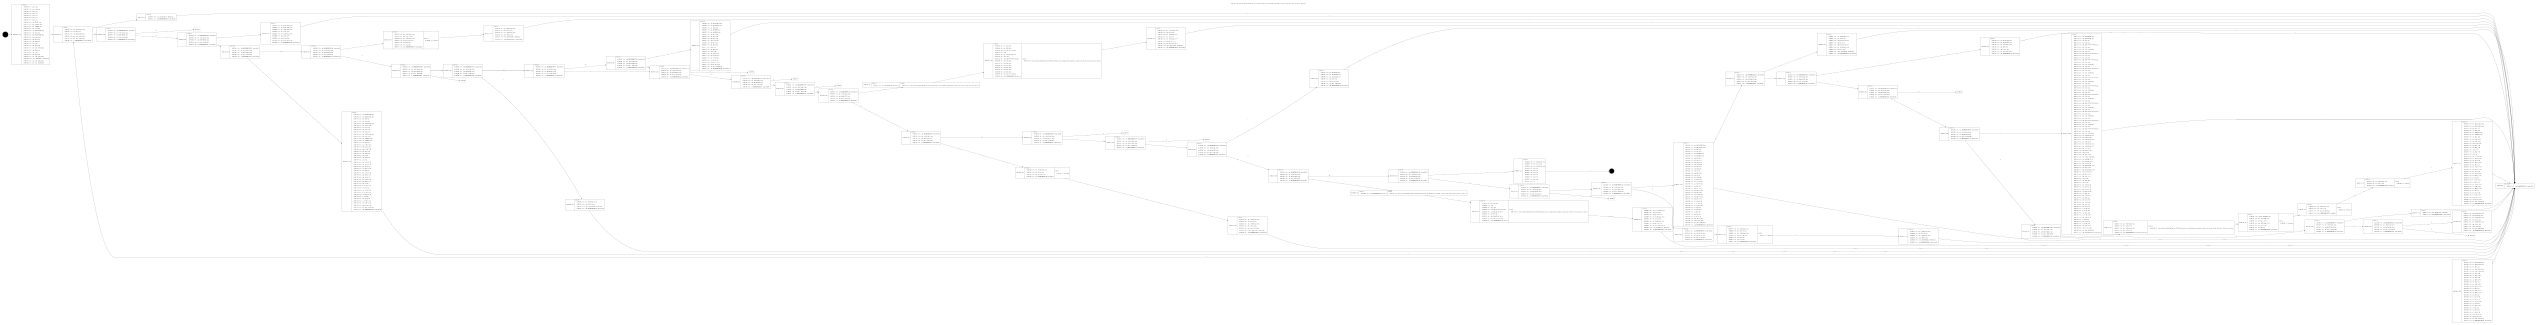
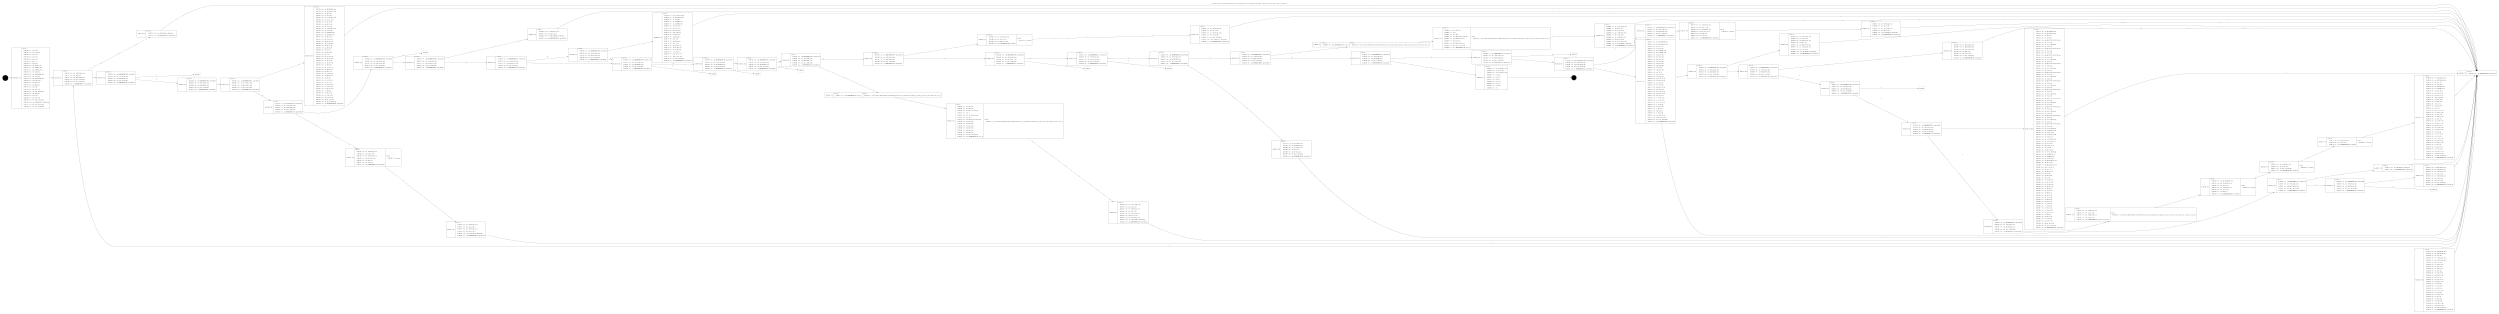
(281, 33) -> none
